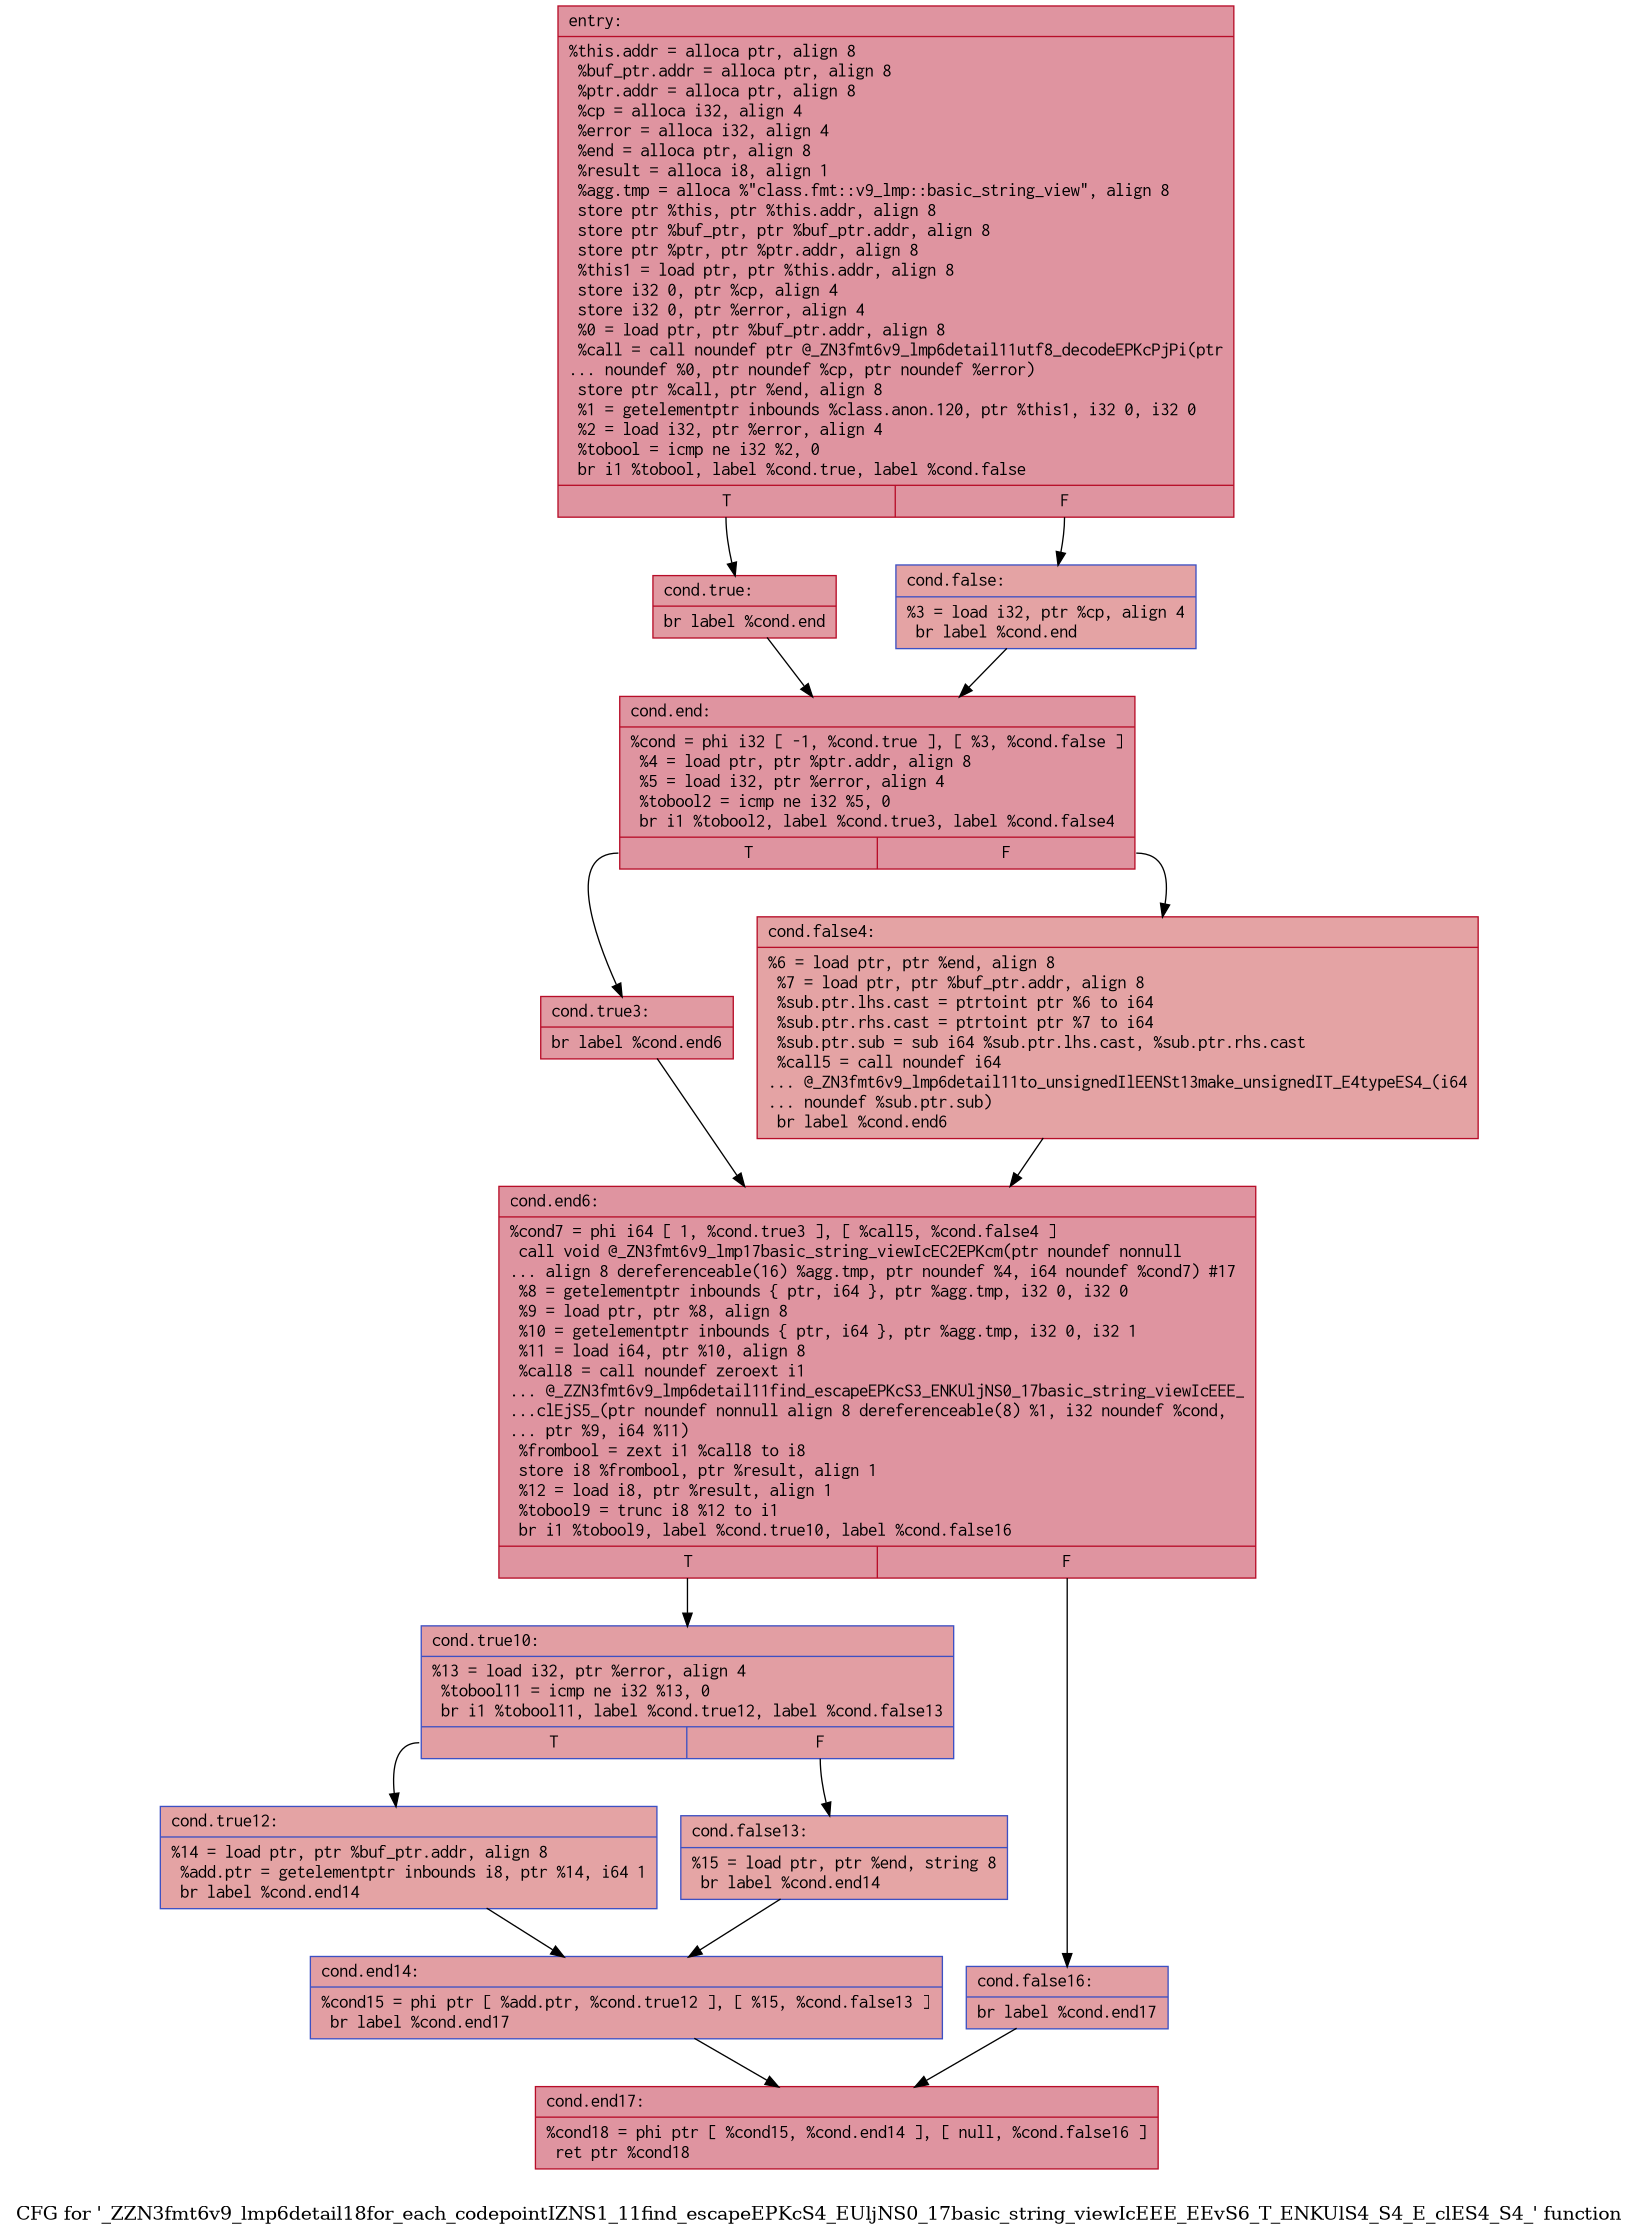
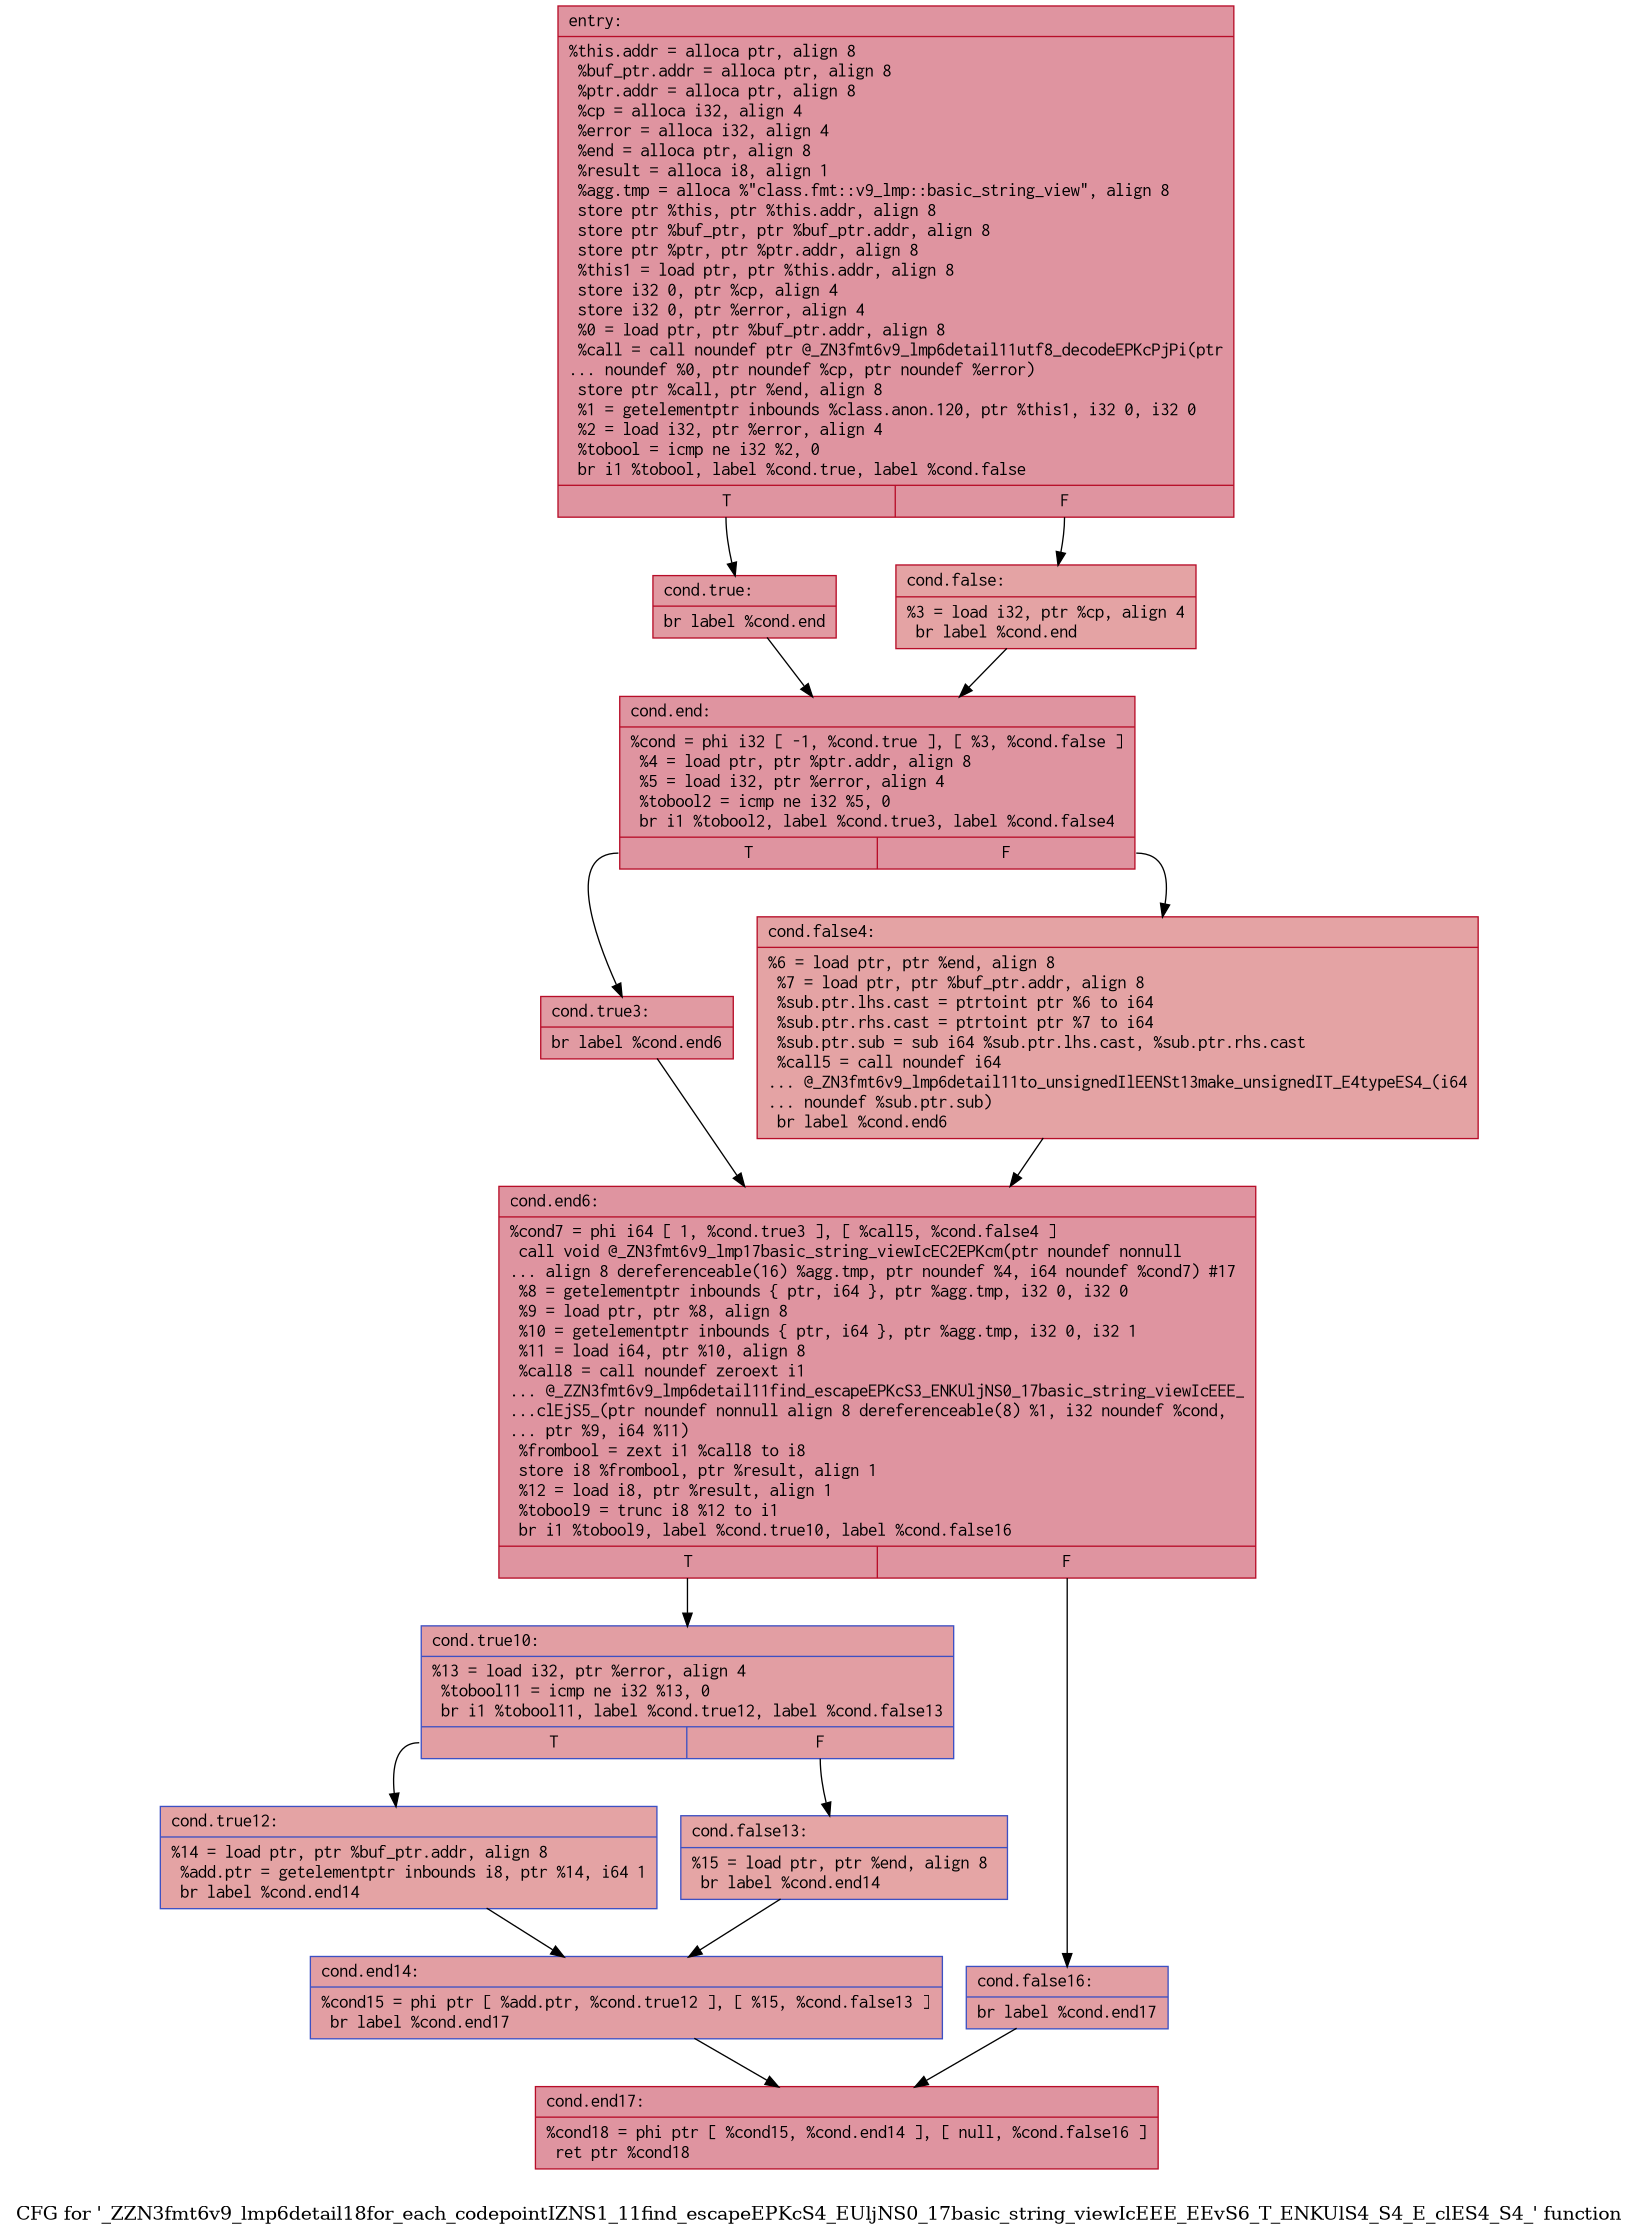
(1046, 607) -> (1046, 607)
(844, 1863) -> (839, 1863)
